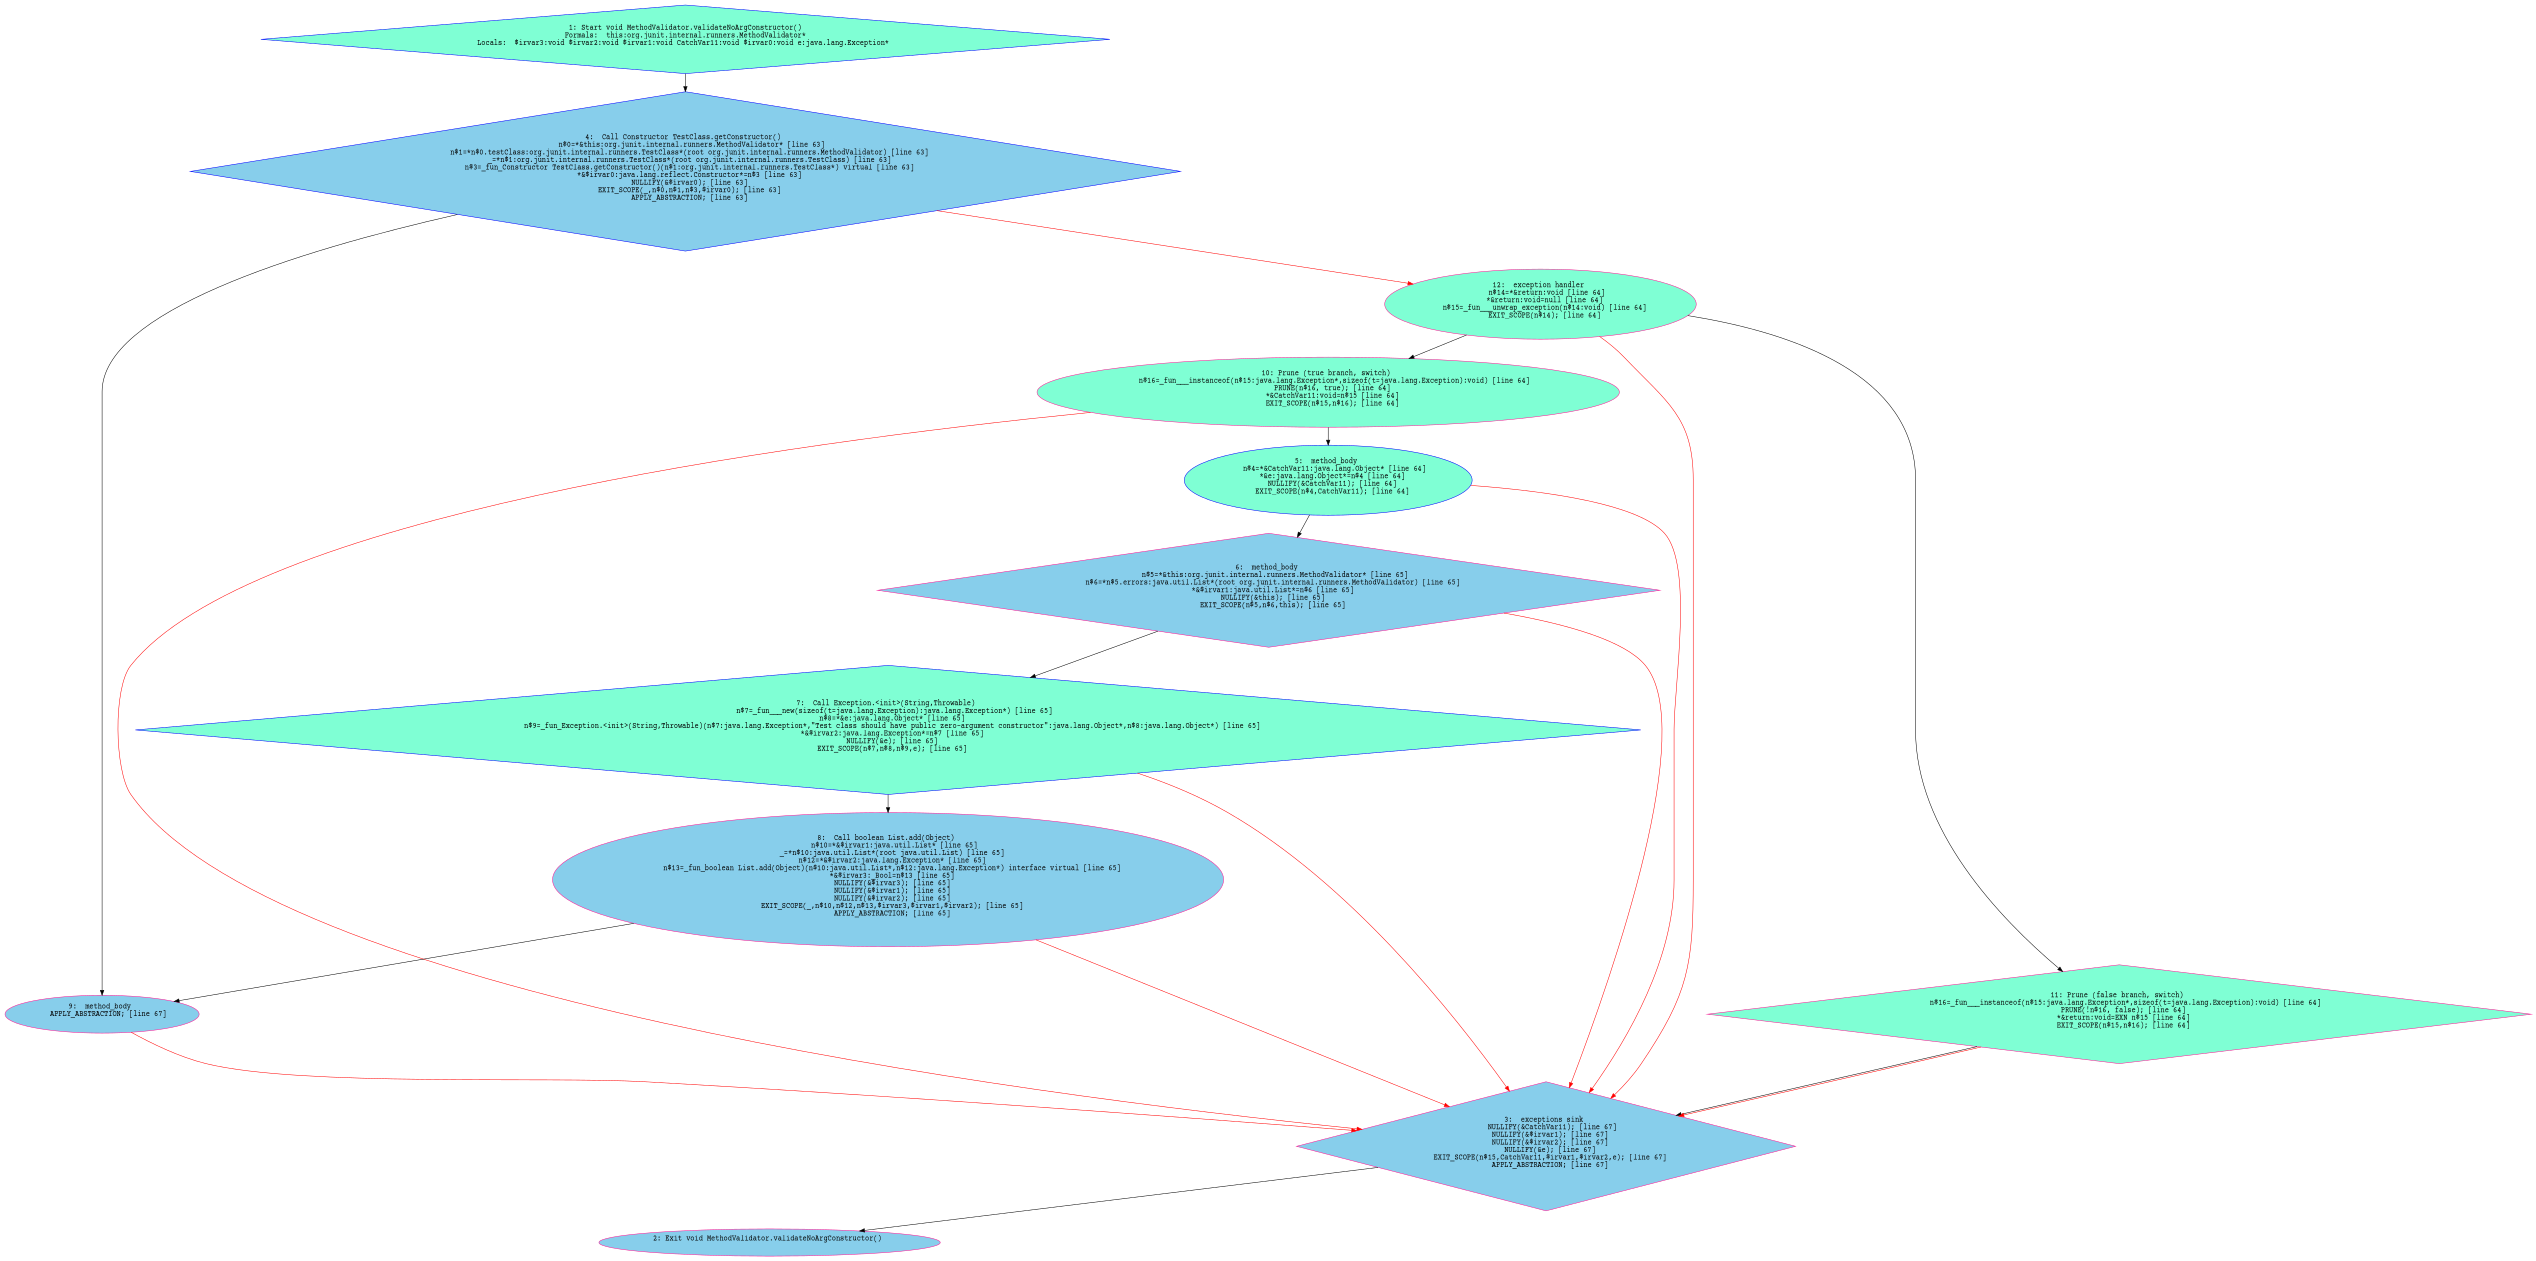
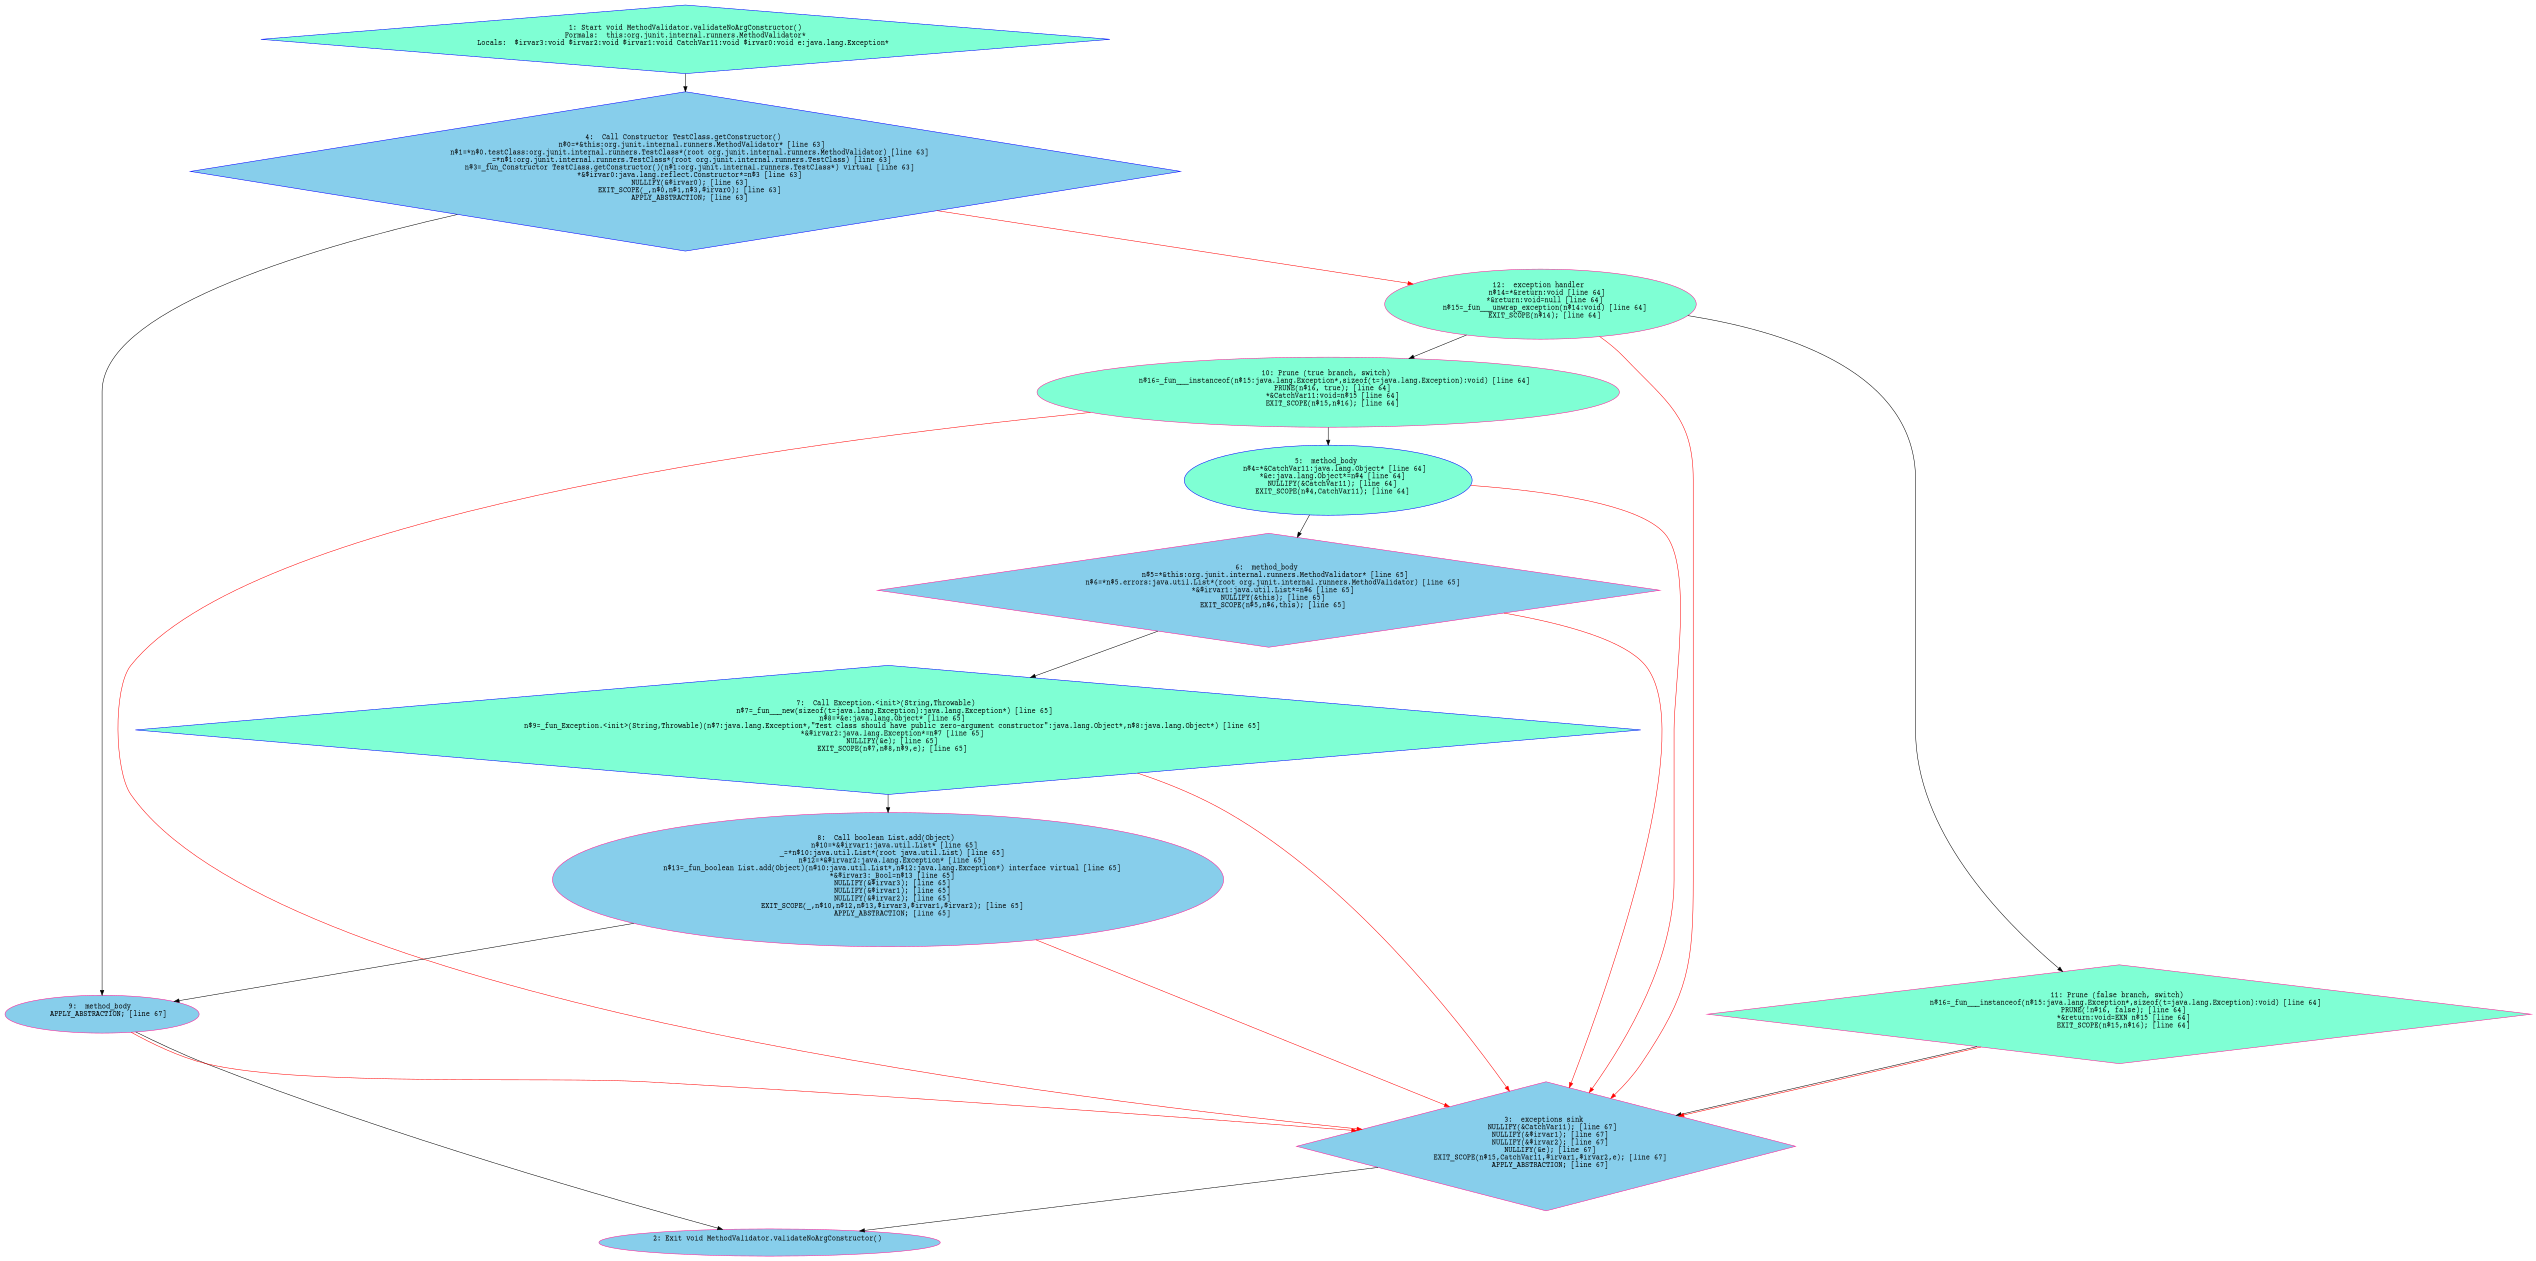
none -> (423, 1140)
